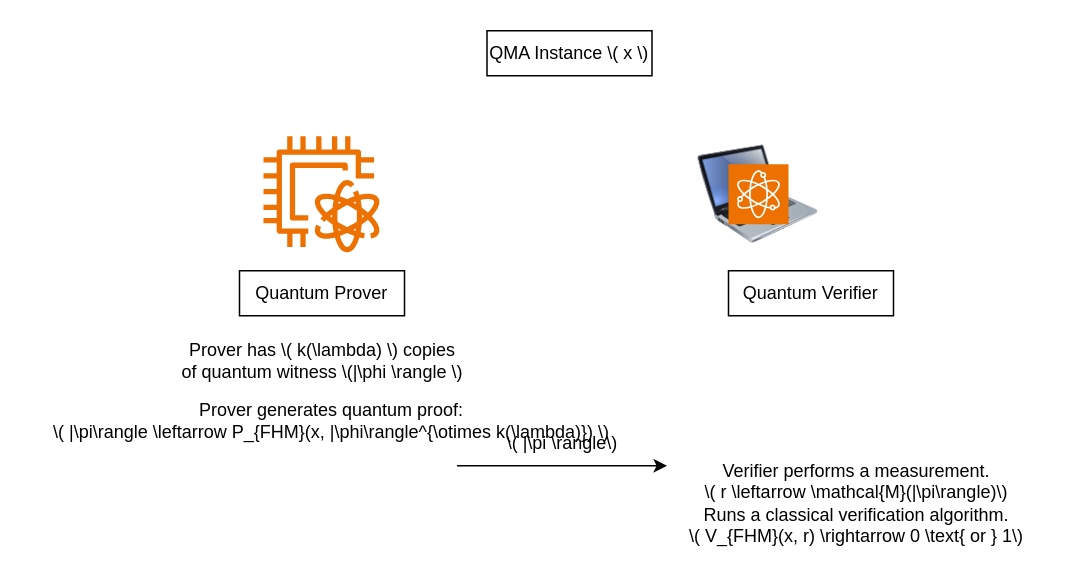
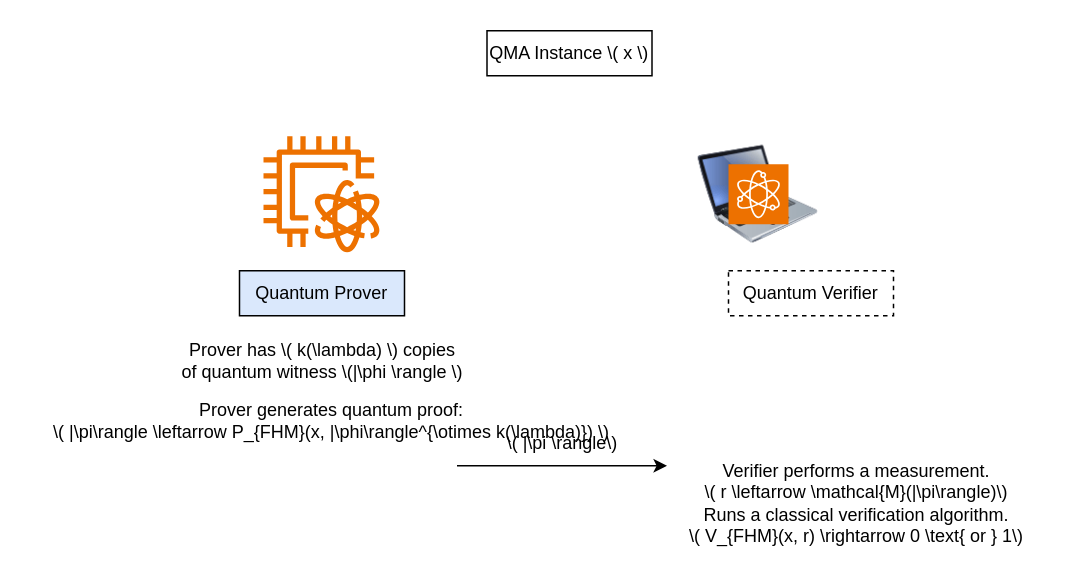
(322, 293) -> (322, 293)
(811, 293) -> (811, 293)
